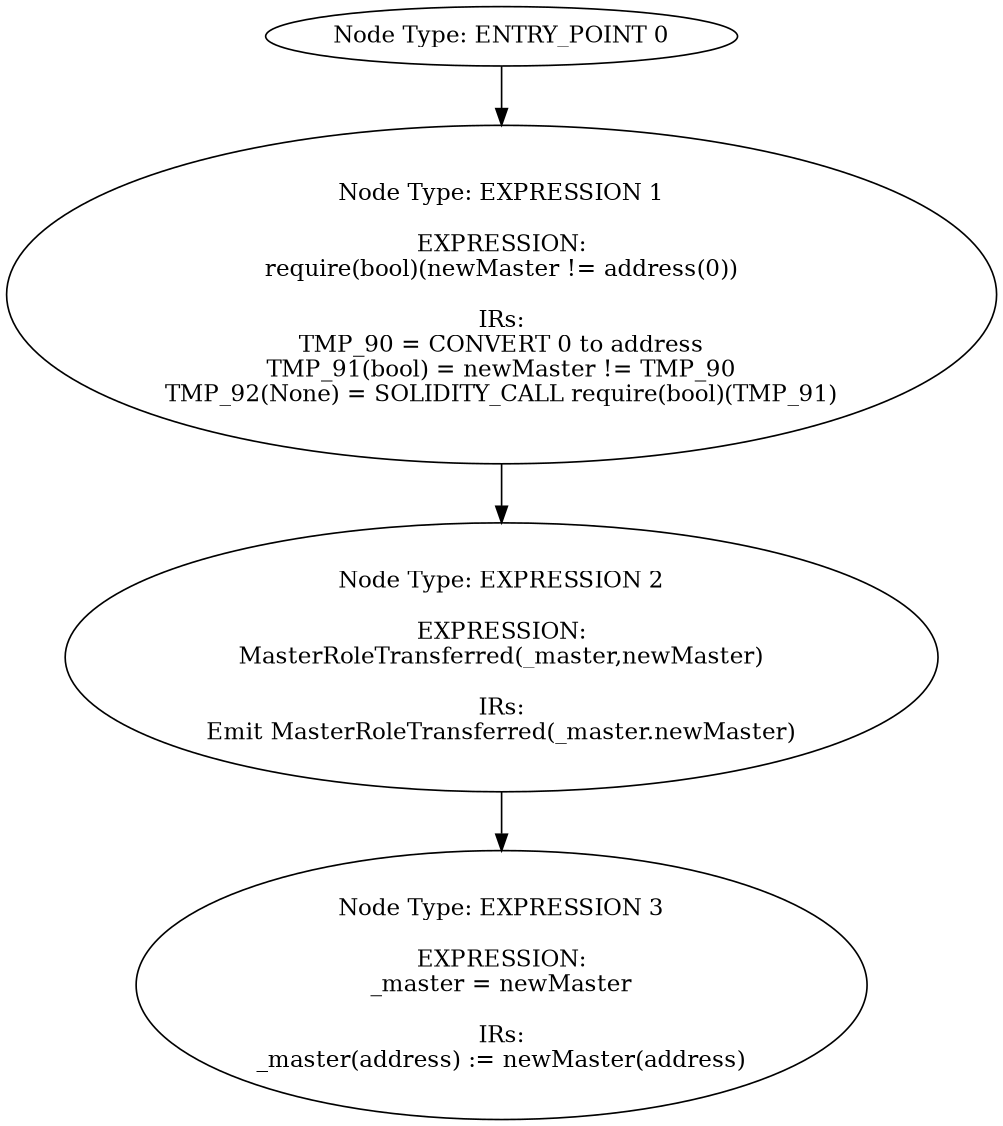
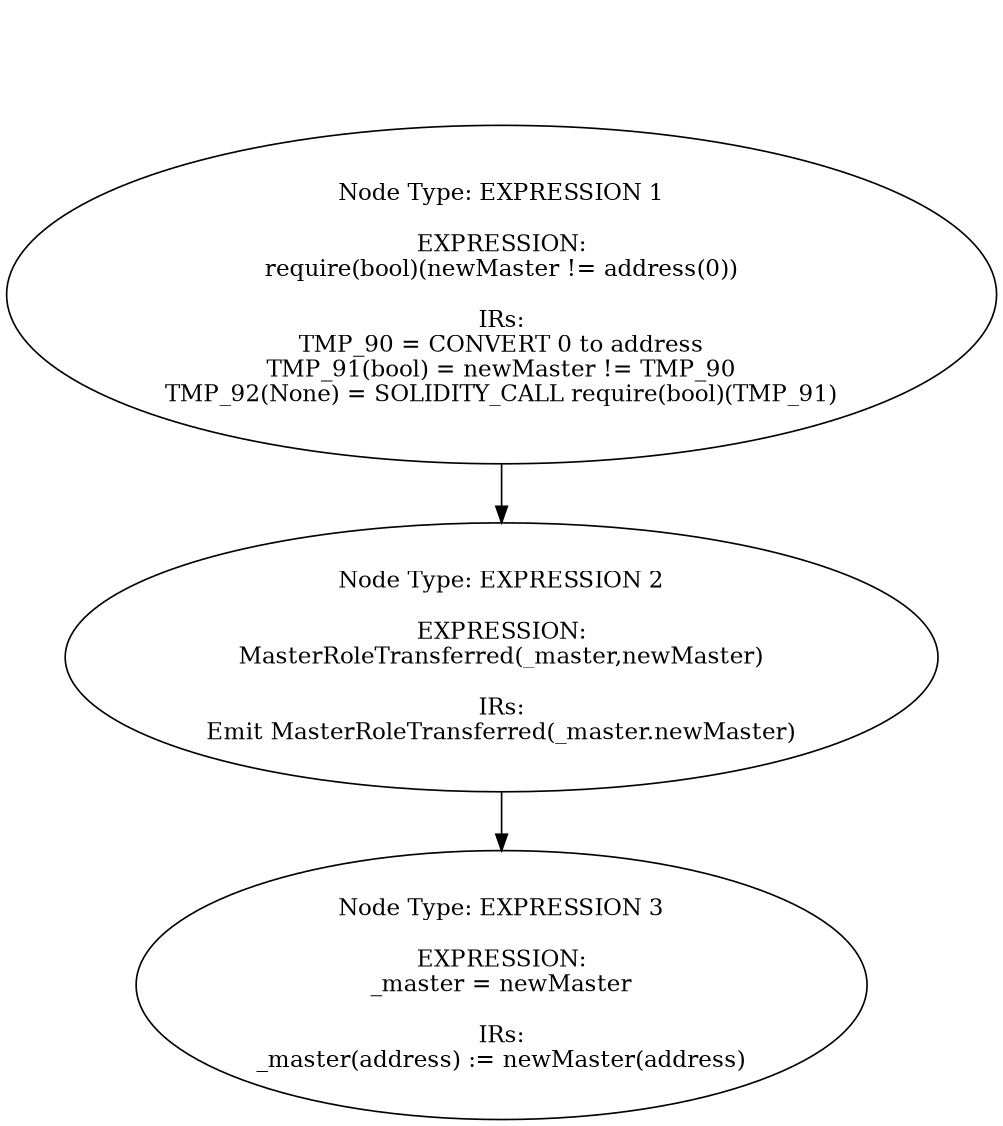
(502, 36) -> none
